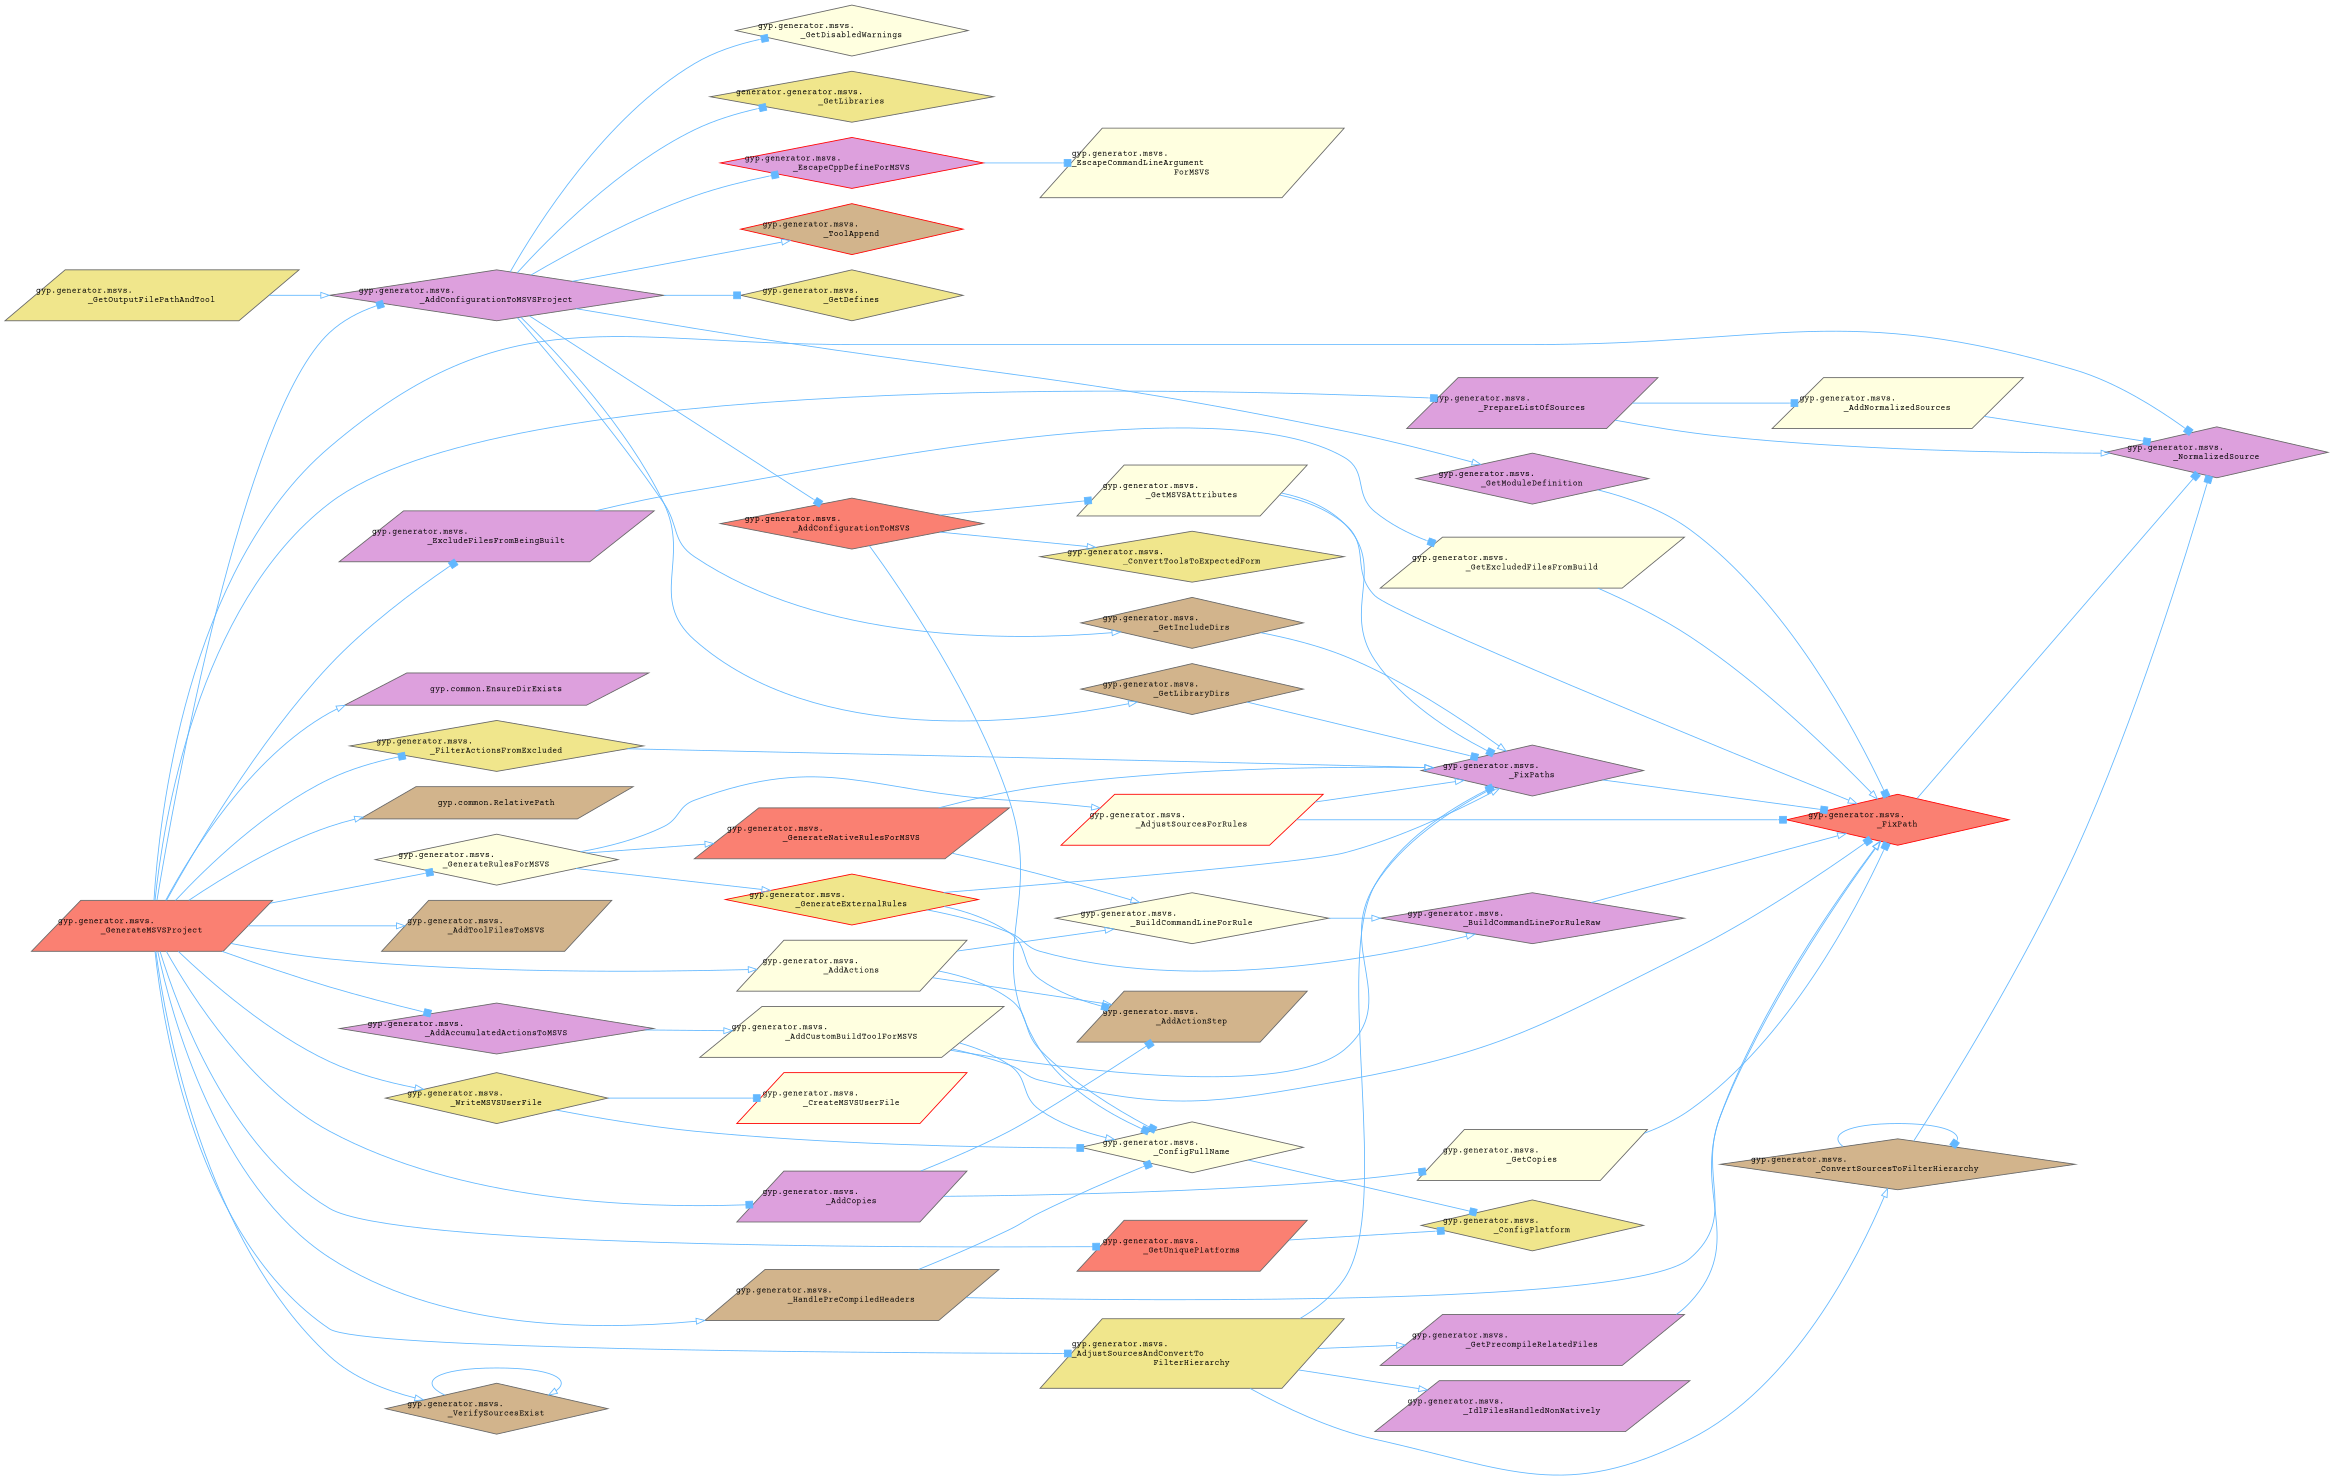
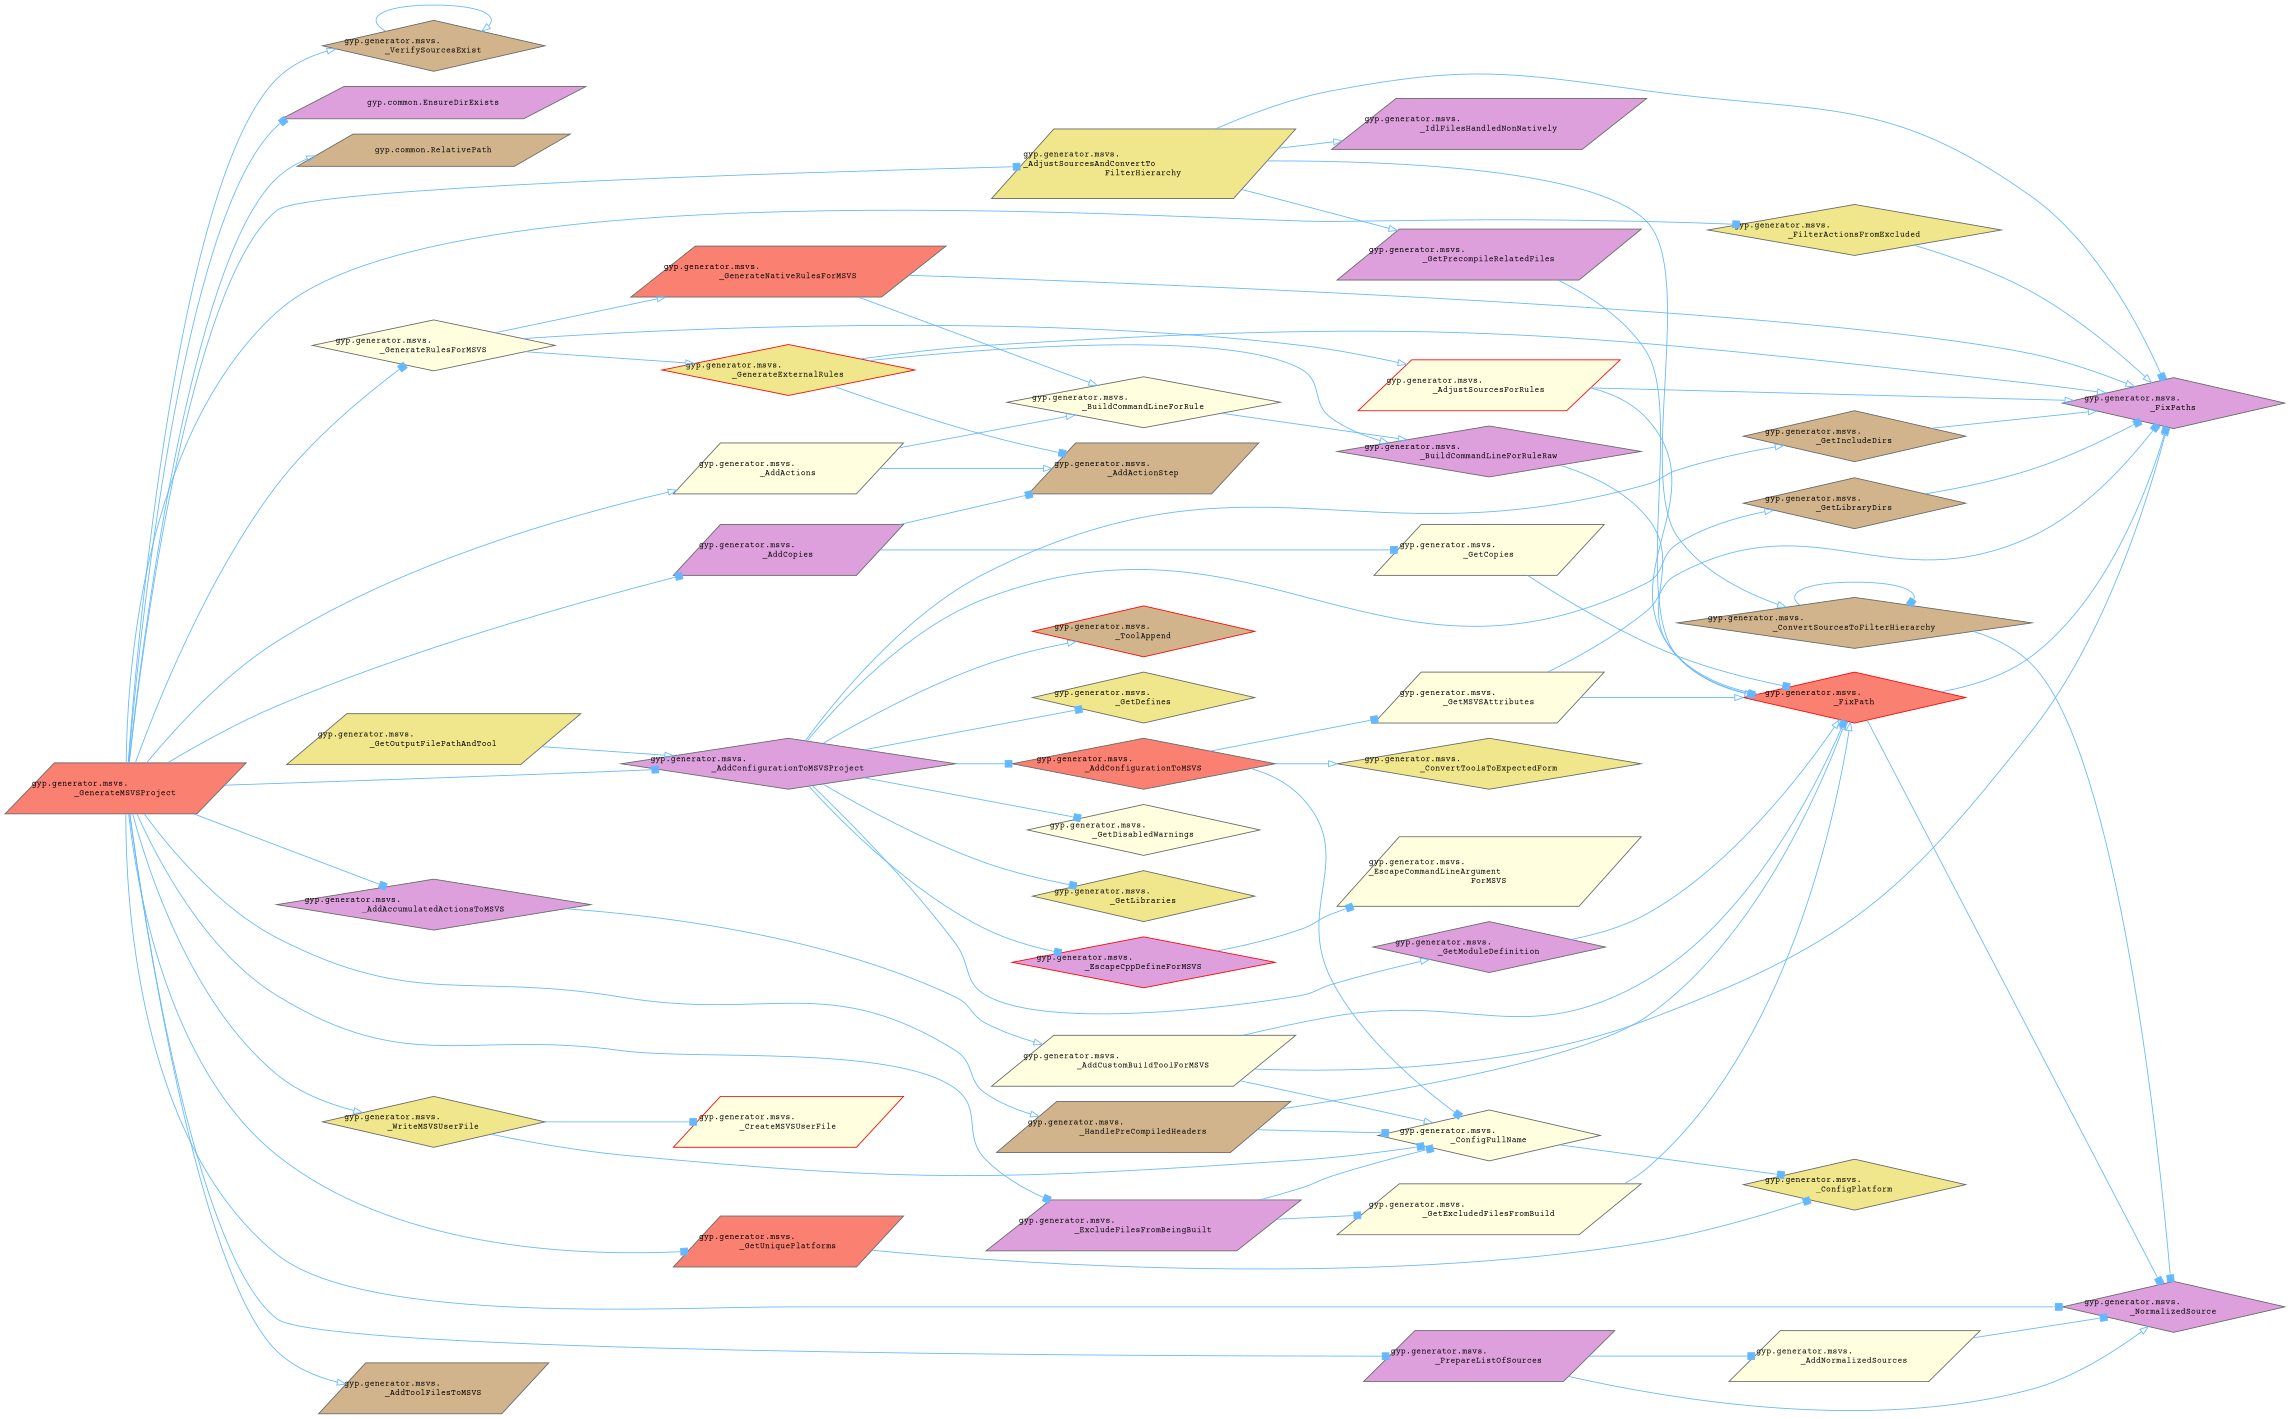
(852, 97) -> (1144, 896)
(1770, 608) -> (1722, 858)
(238, 792) -> (174, 417)
(1711, 795) -> (2087, 597)
(1068, 1075) -> (1342, 1173)
